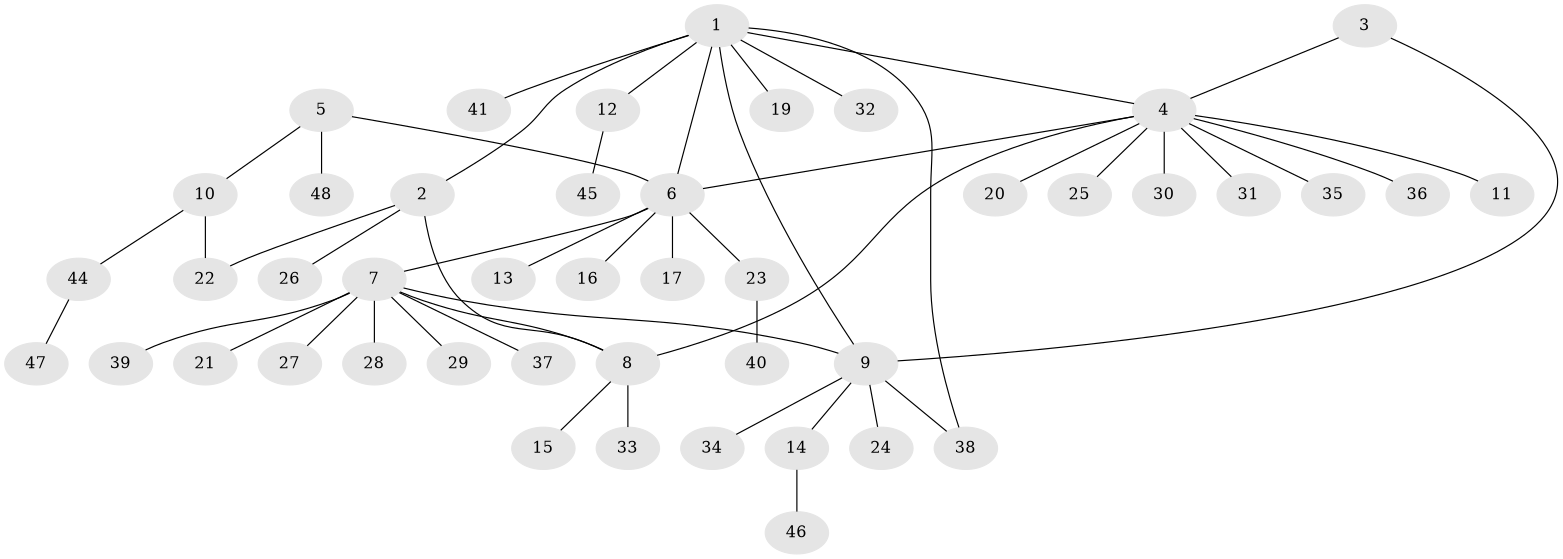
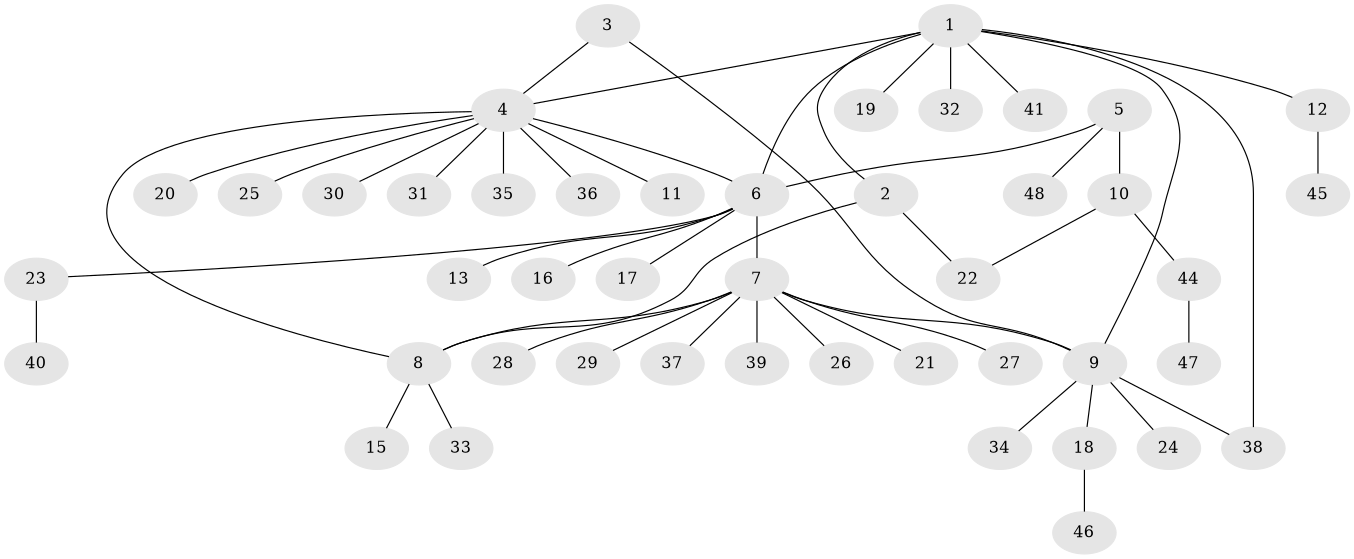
(356, 237) -> (799, 321)
(797, 448) -> (1084, 448)
